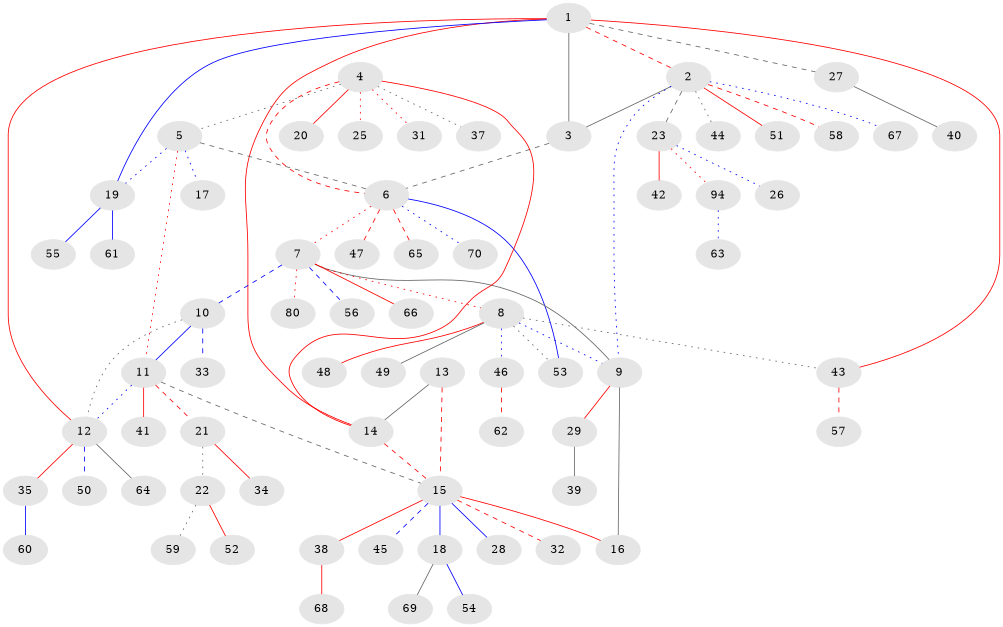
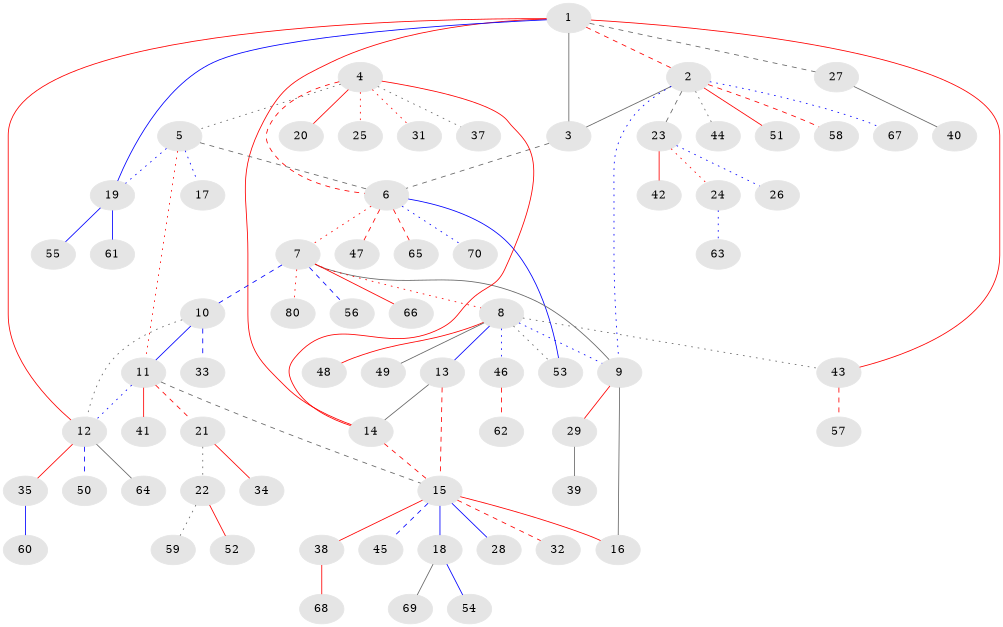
(718, 195) -> (718, 195)
none -> (472, 343)
